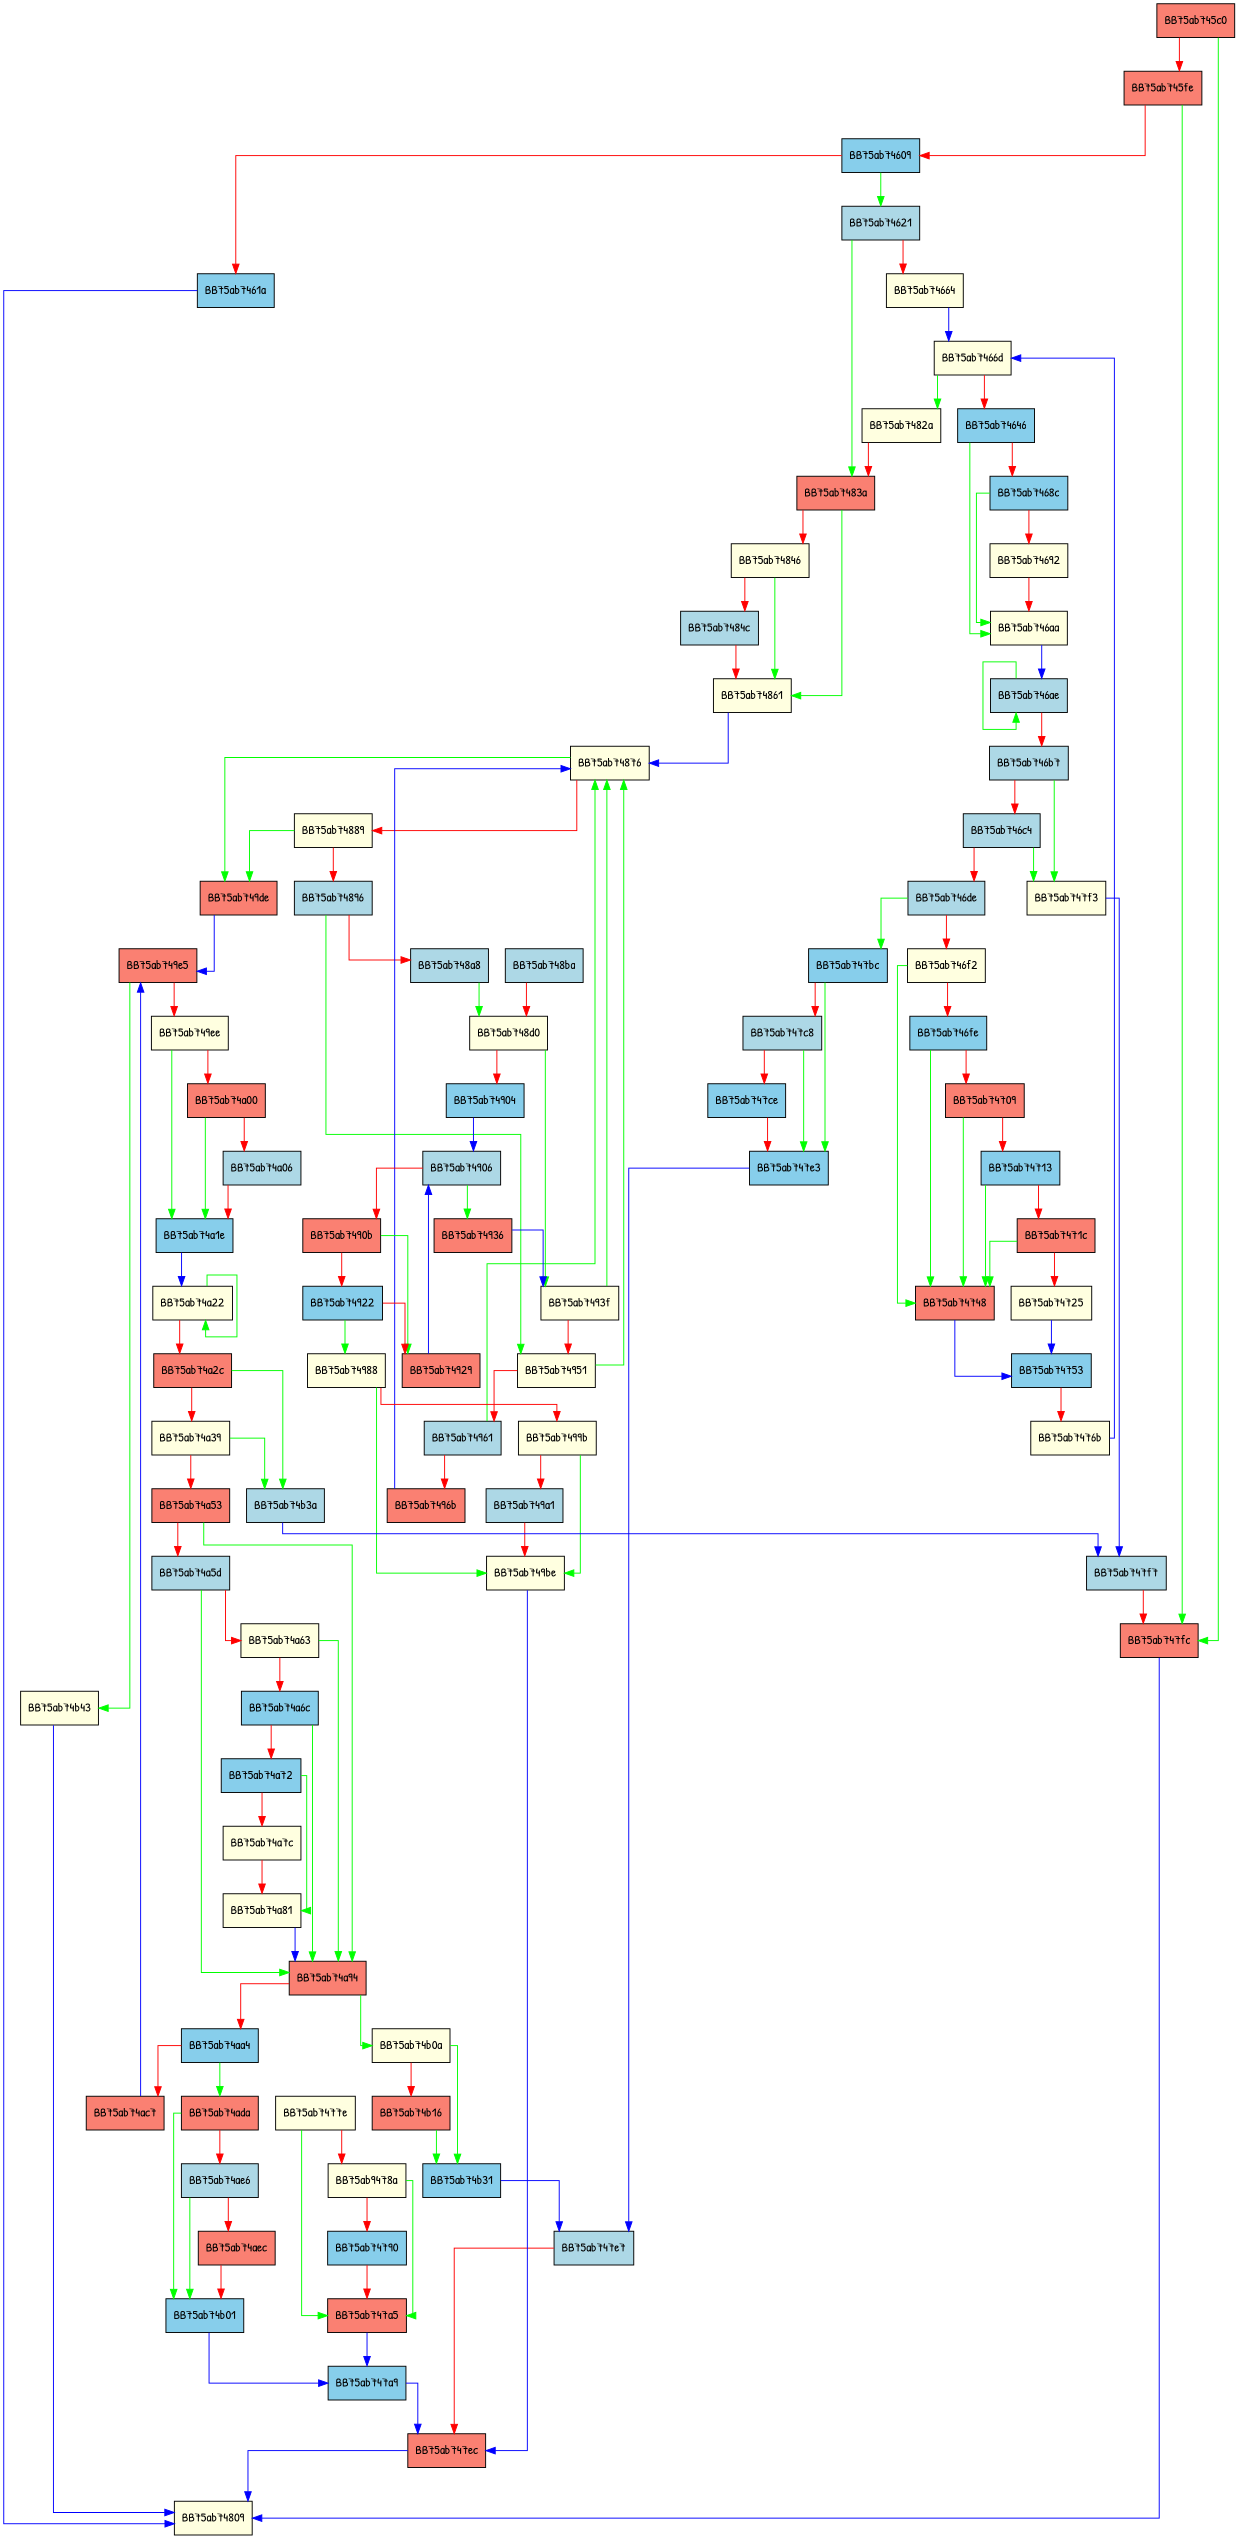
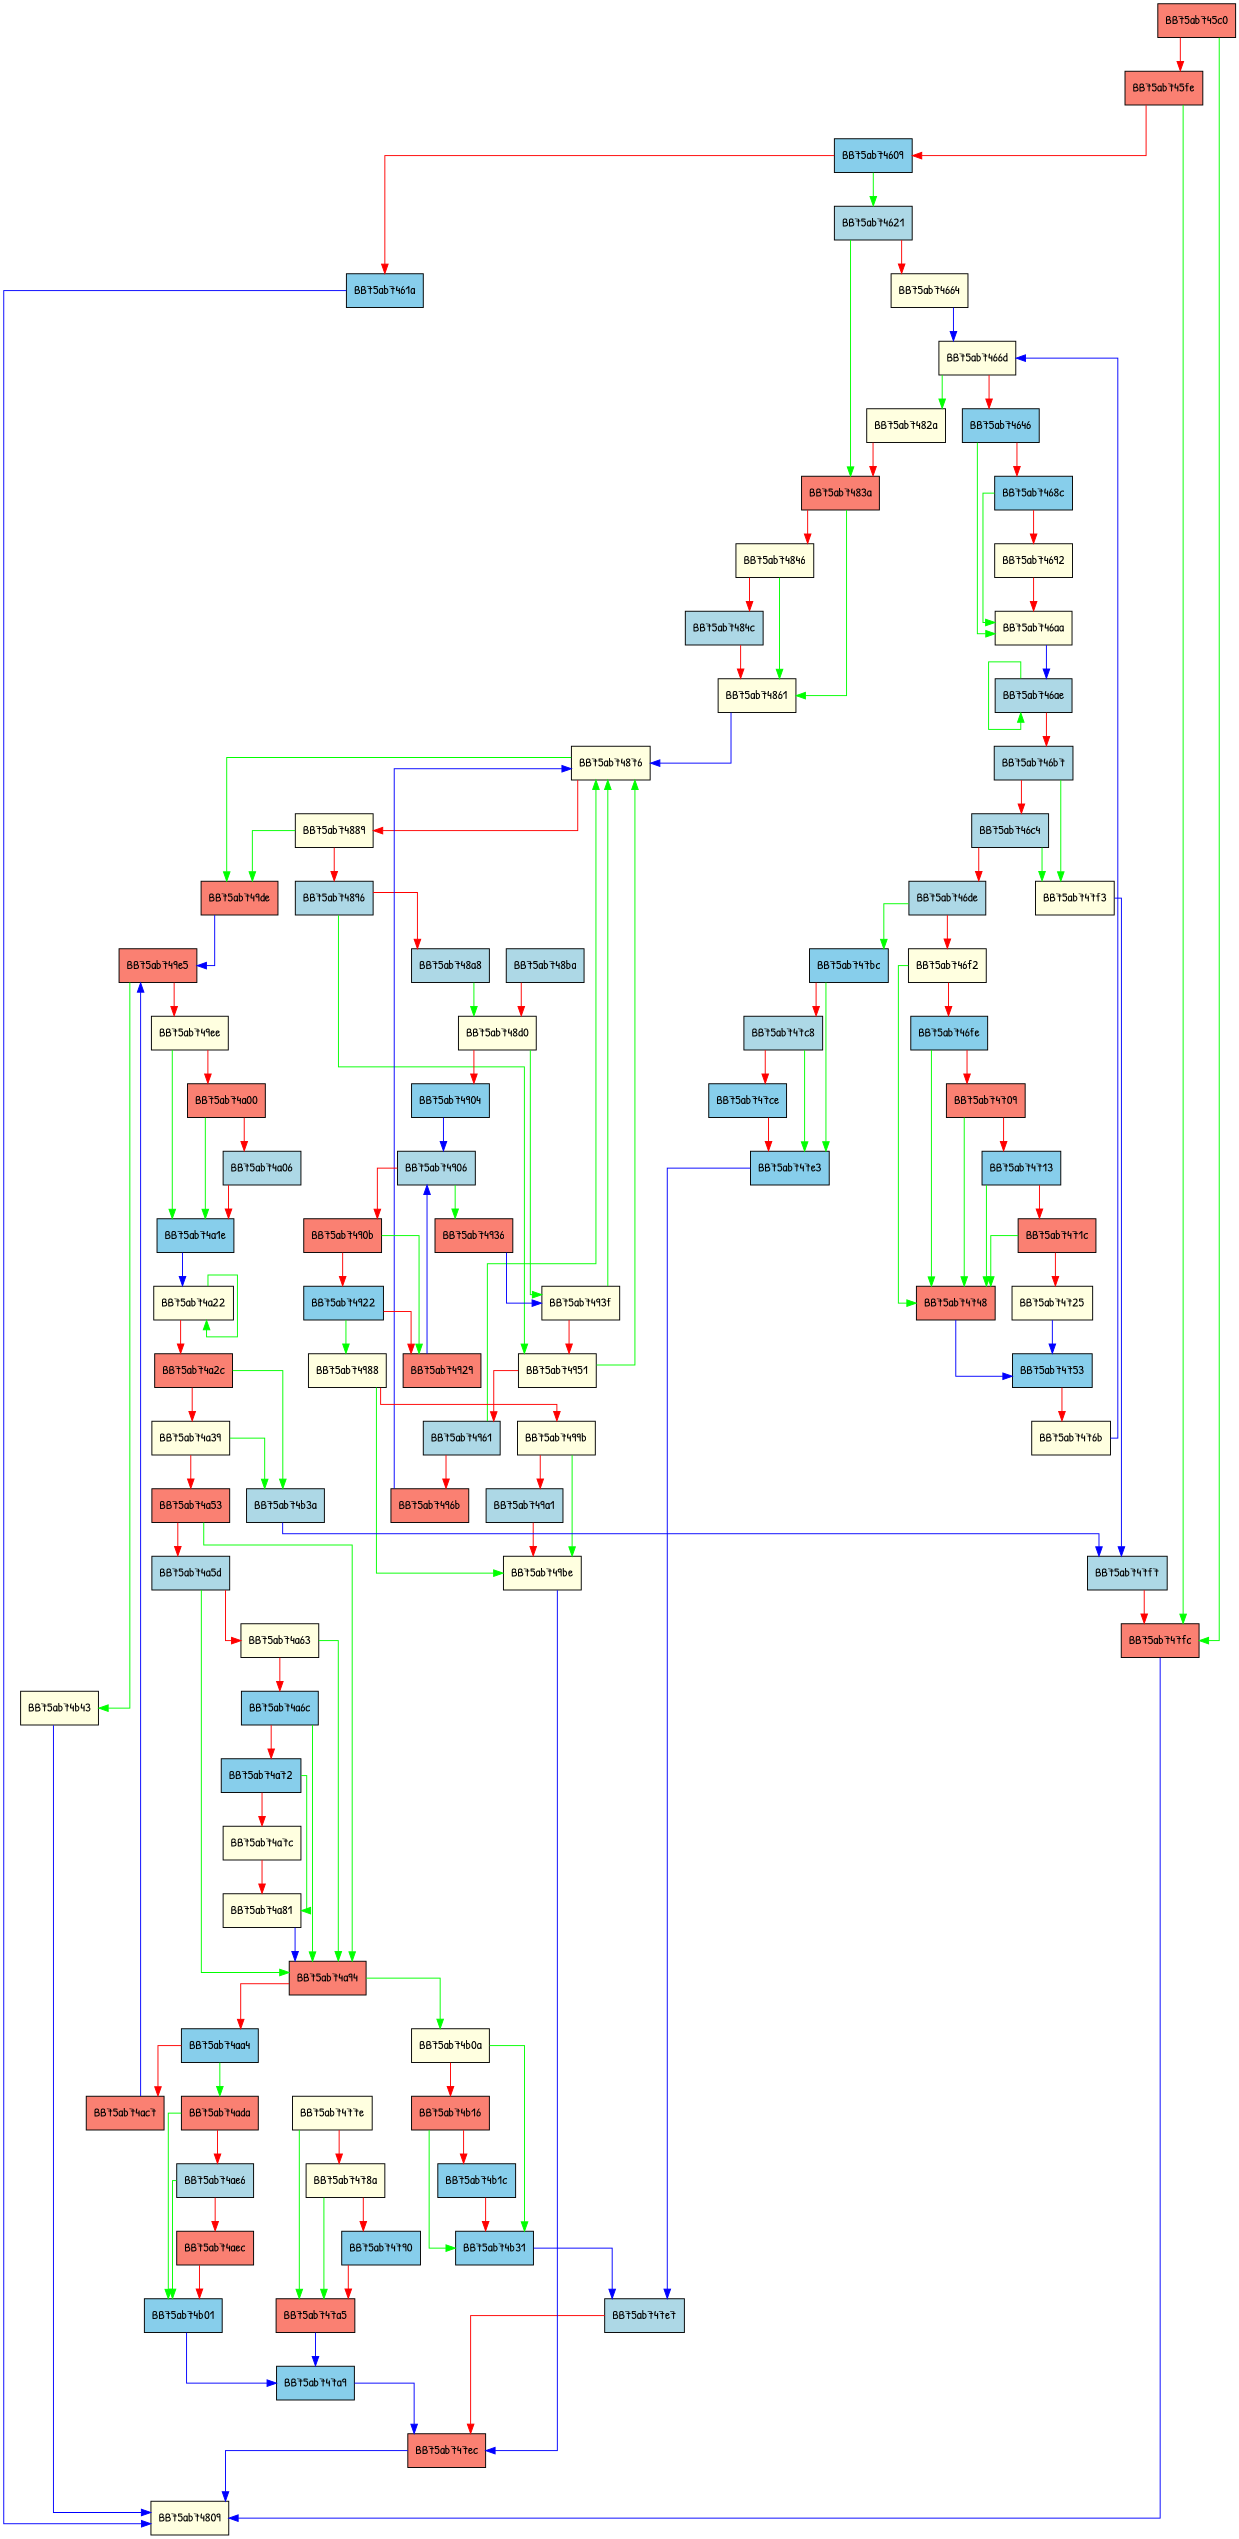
(367, 2181) -> (345, 2181)
none -> (477, 2181)
